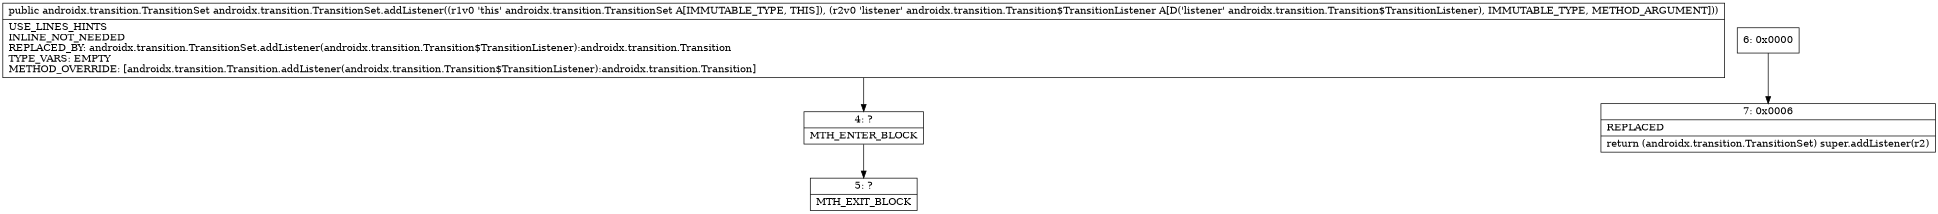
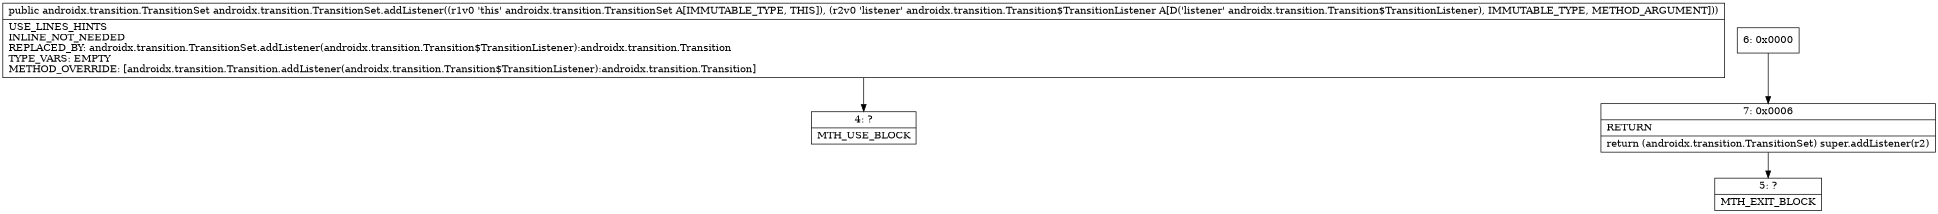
(1635, 128) -> (1629, 128)
(864, 136) -> (864, 136)
(864, 158) -> (1768, 162)
